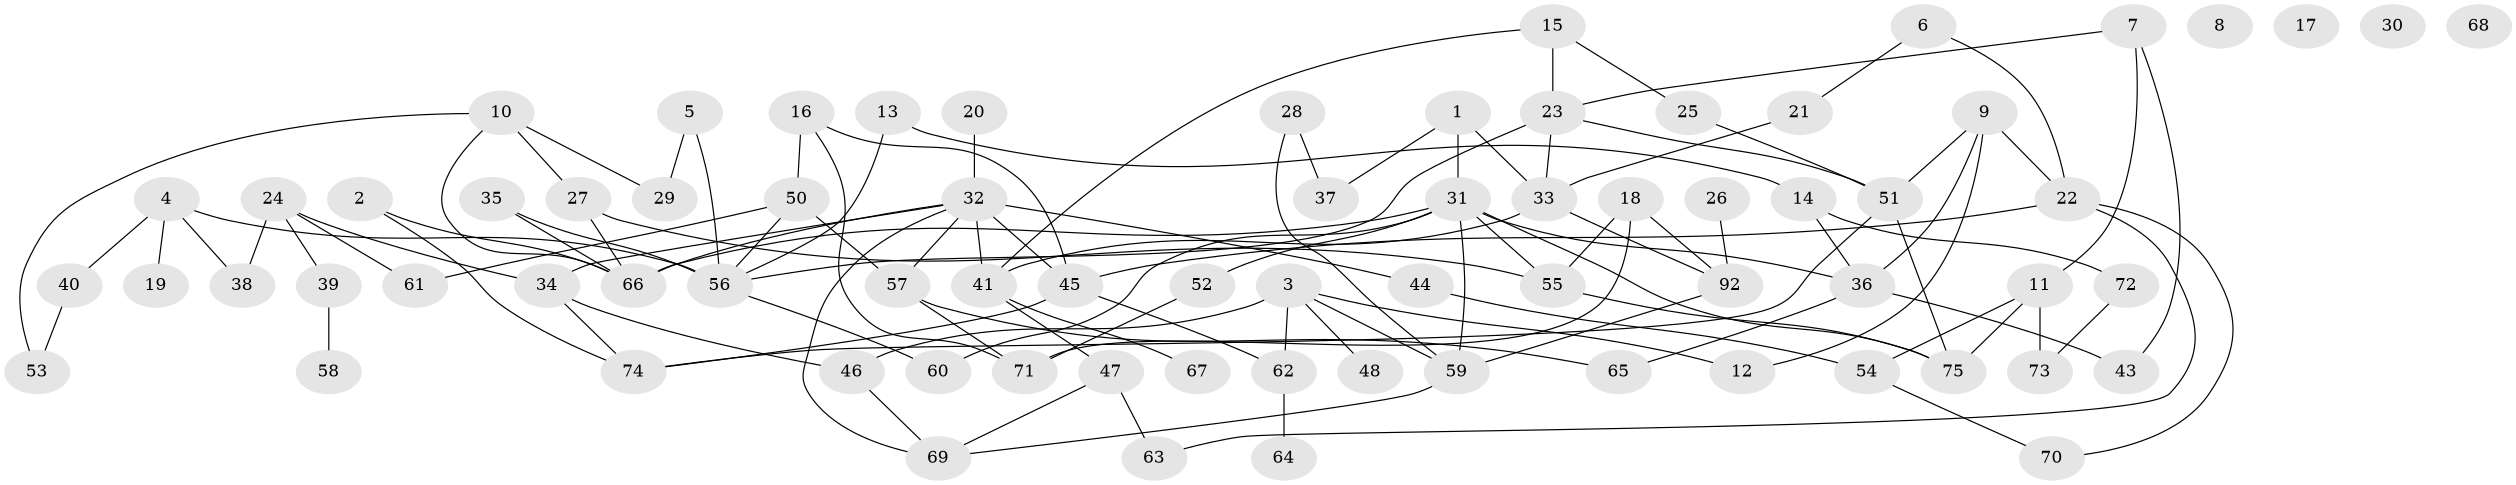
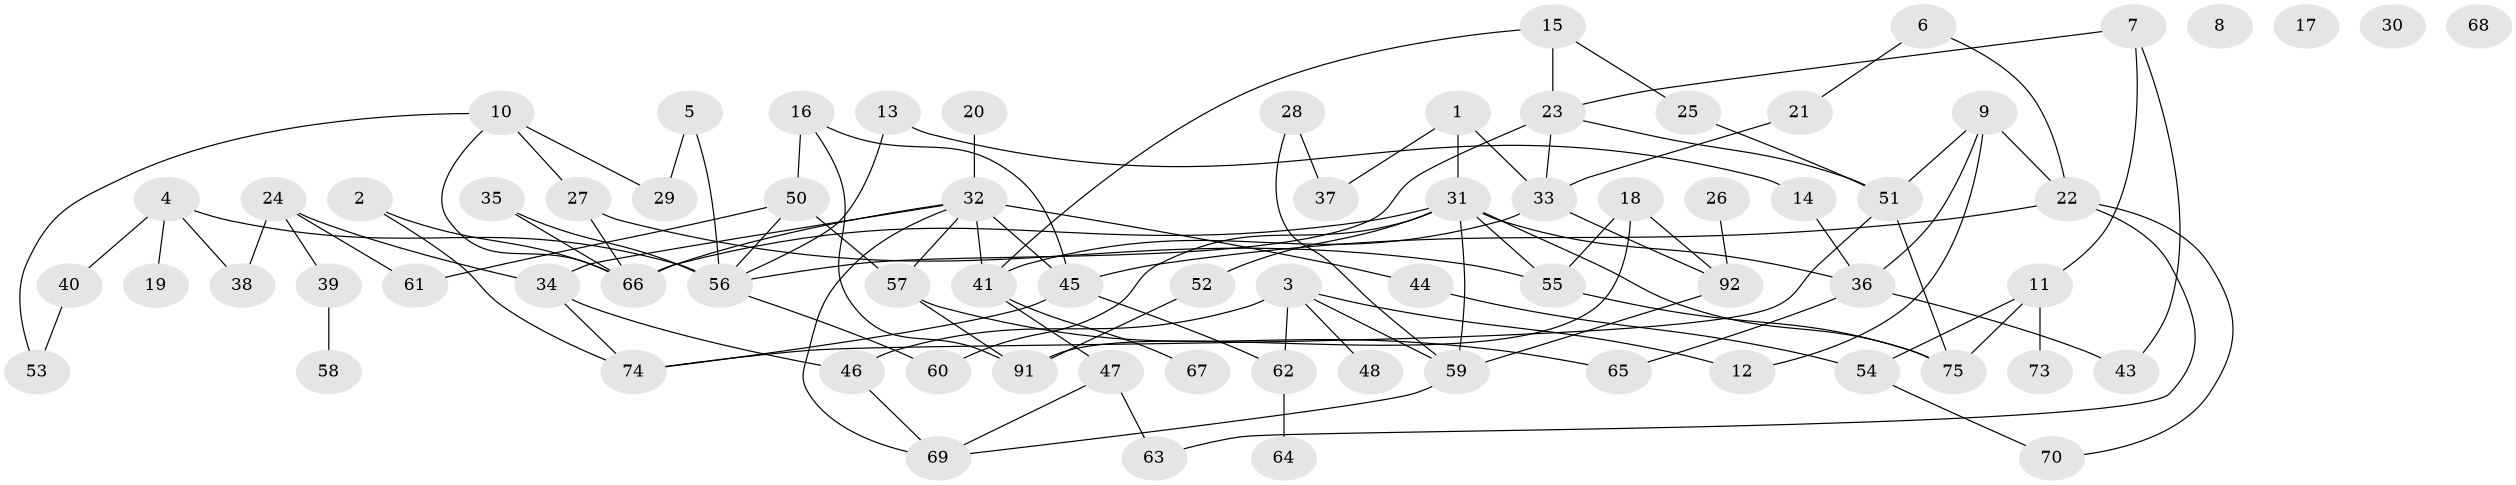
(2126, 286) -> none
(1025, 372) -> (1025, 372)
